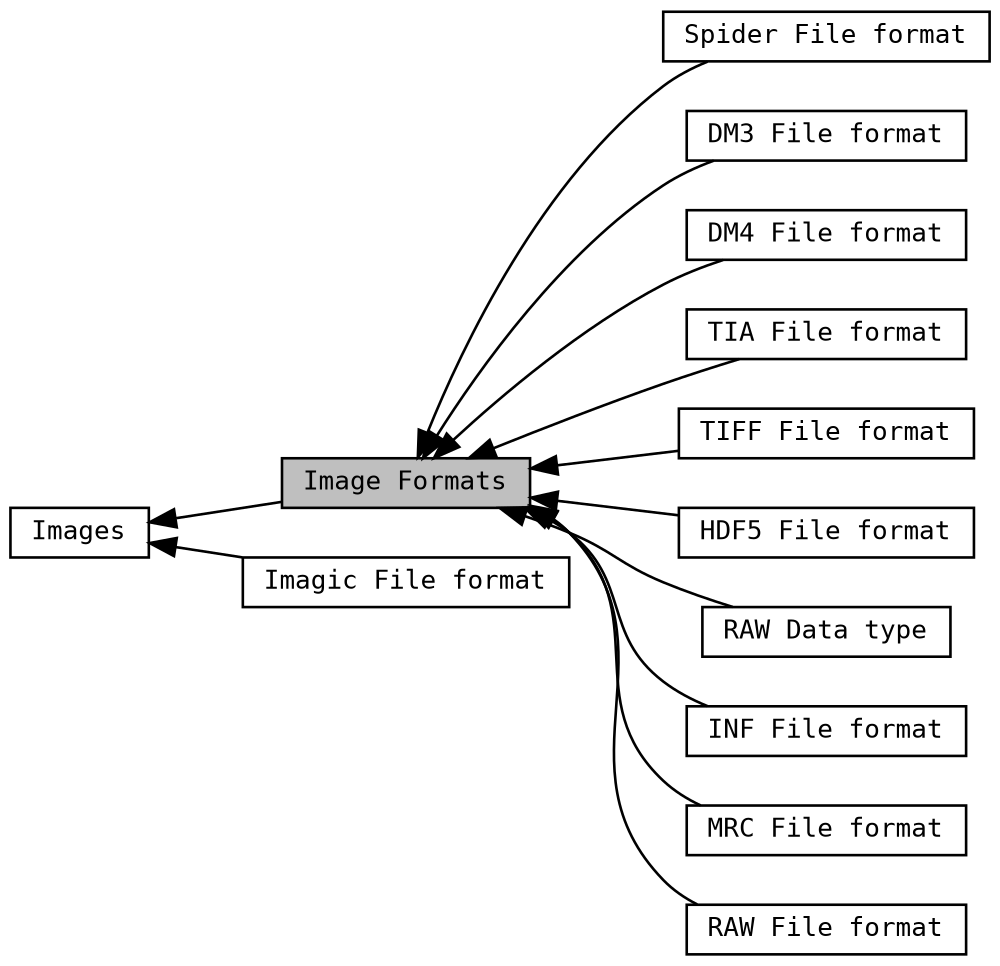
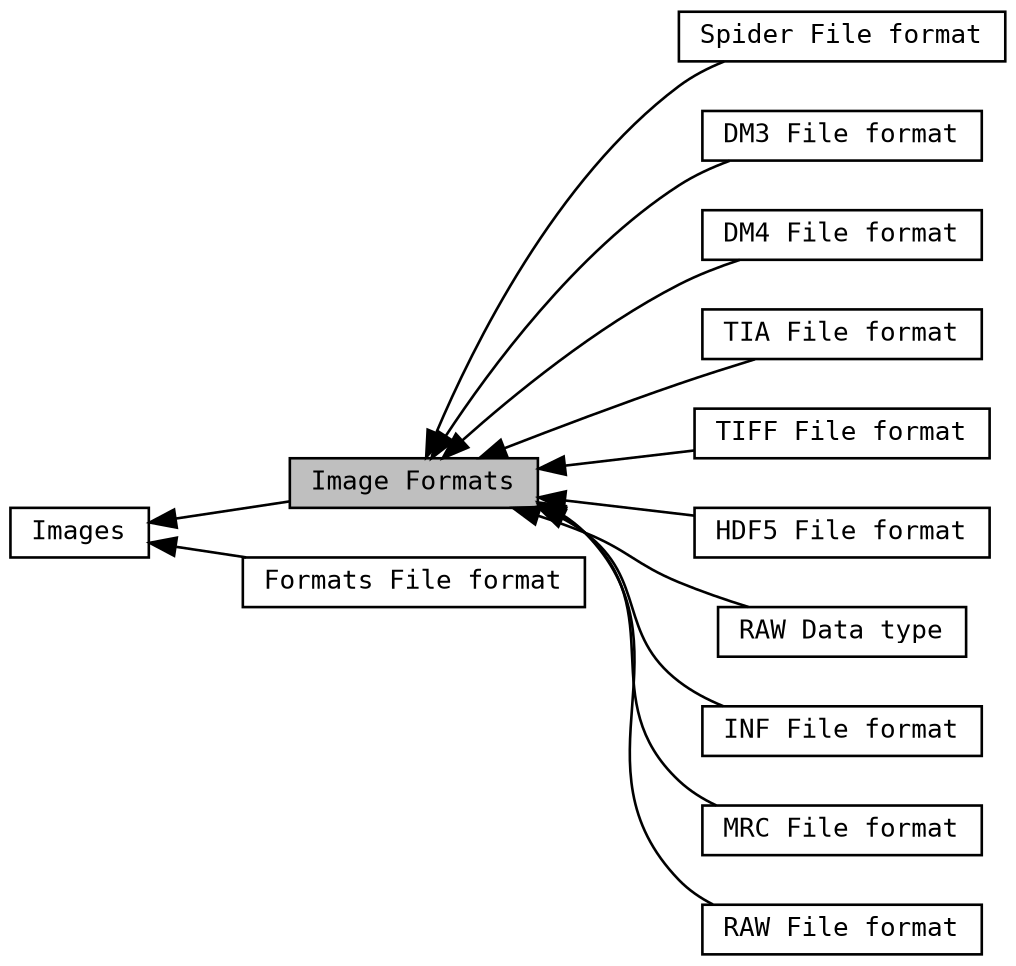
(406, 582) -> (414, 582)
